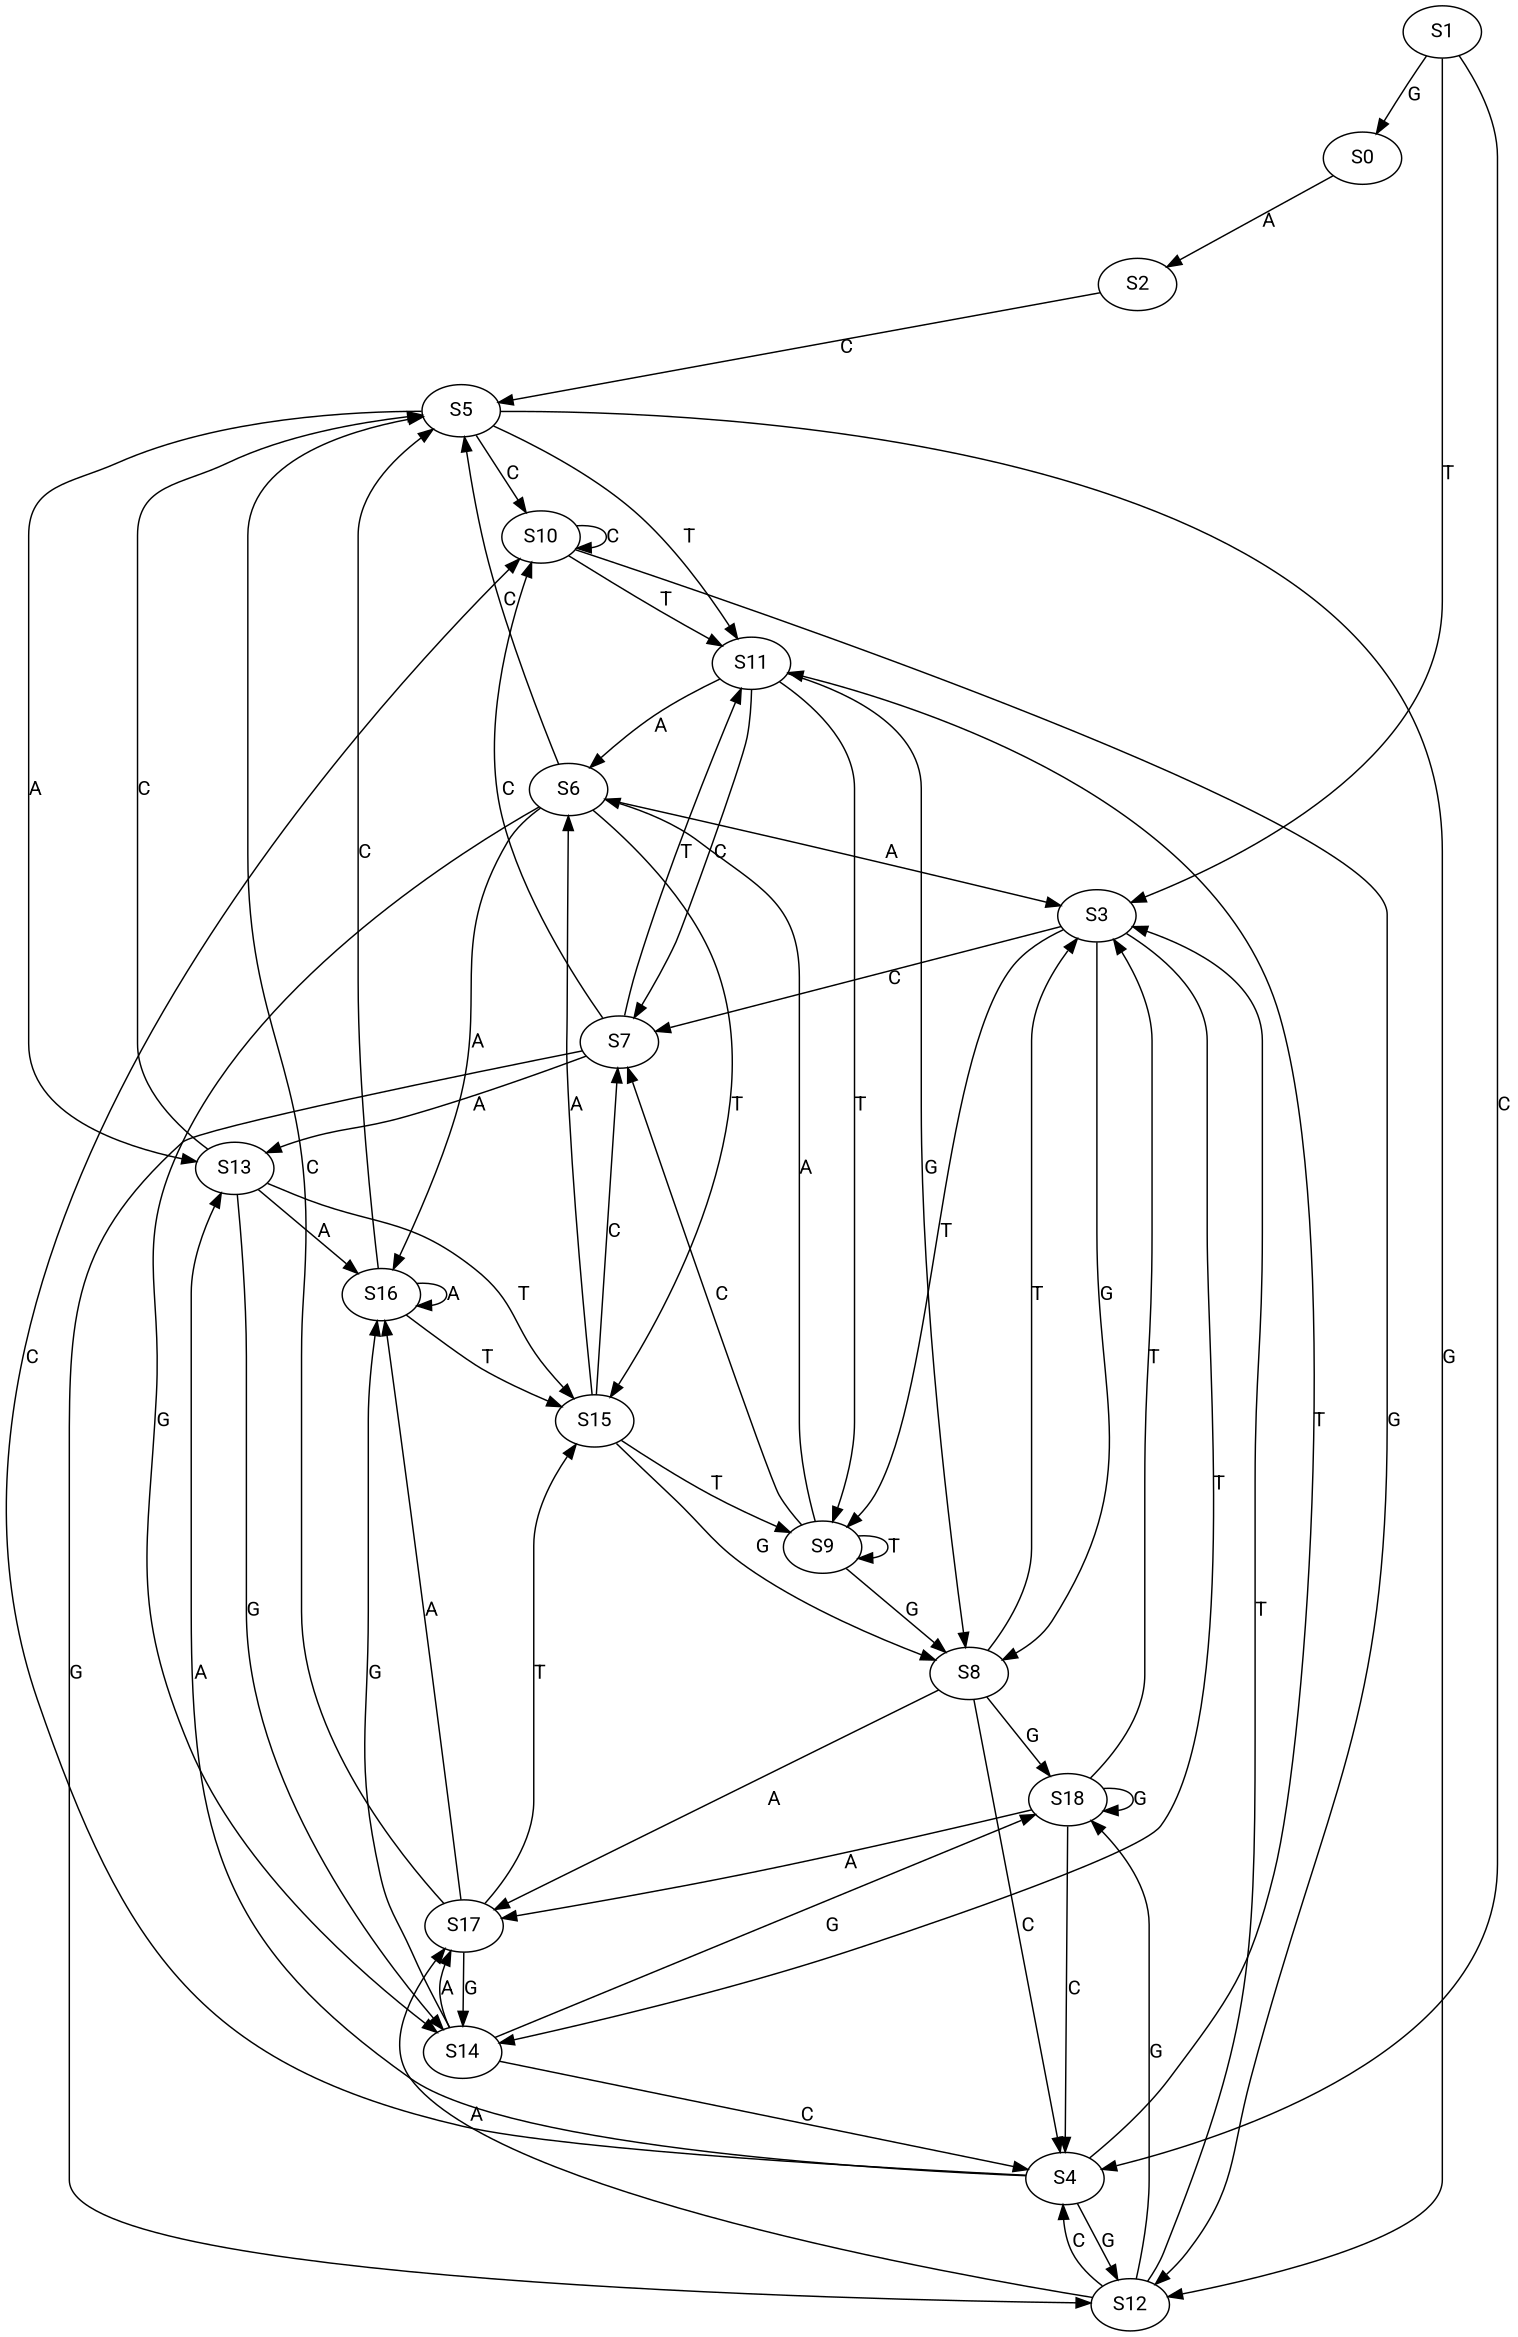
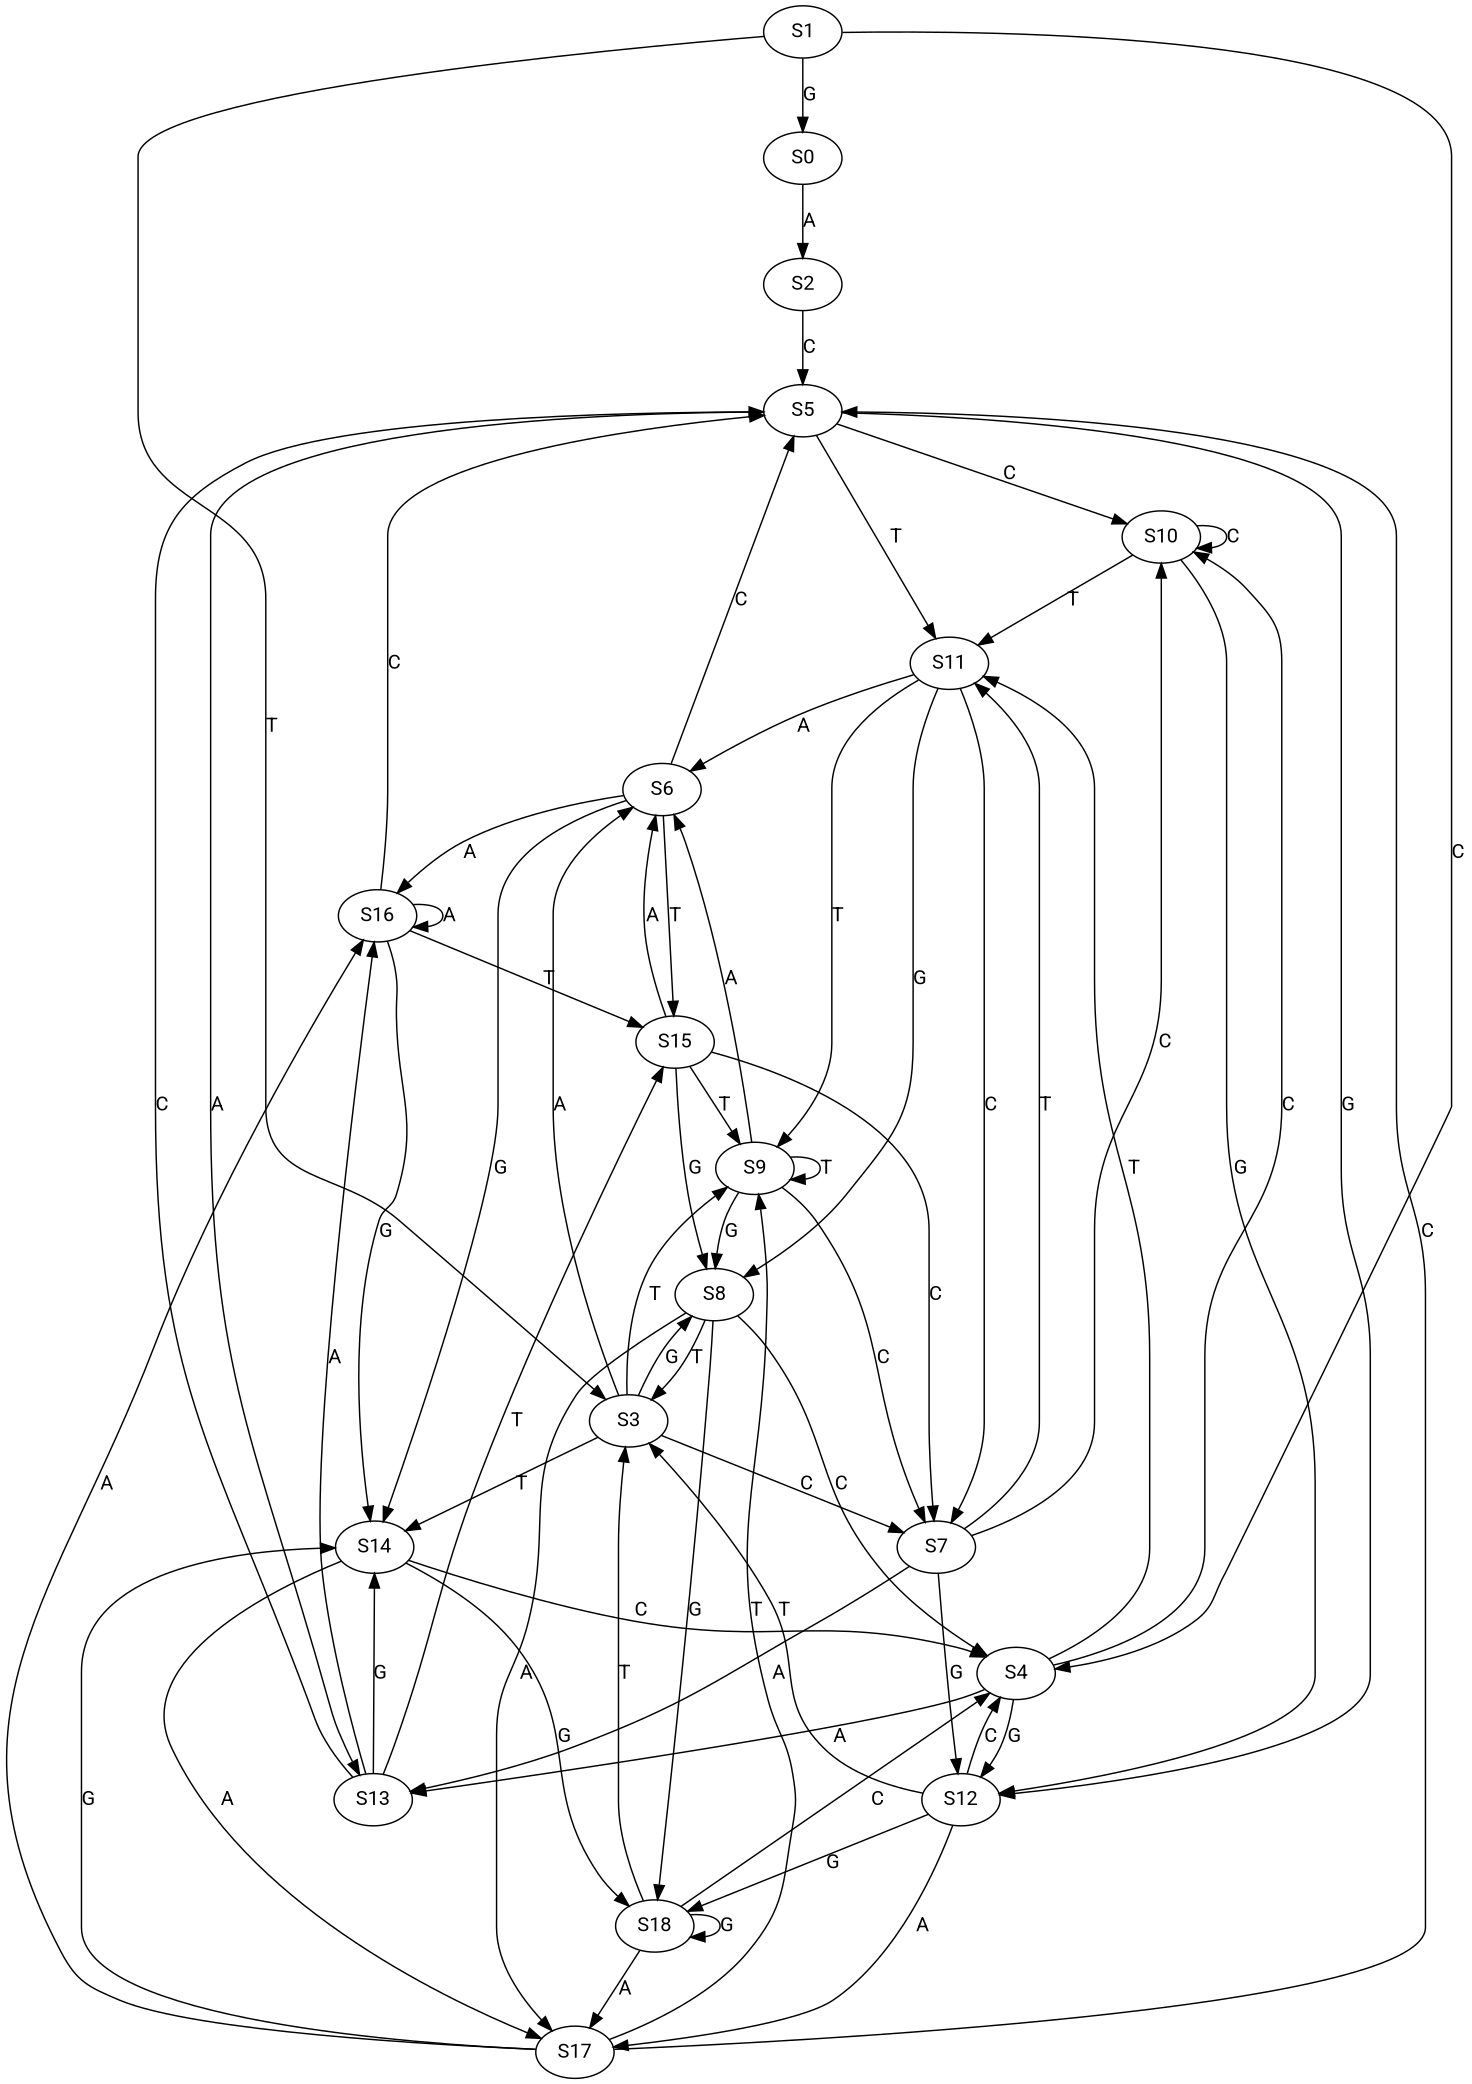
(826, 850) -> (553, 1097)
(534, 1683) -> (761, 1670)
(366, 1690) -> (379, 1221)
